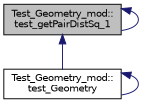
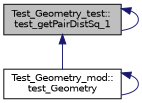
(62, 20) -> (62, 20)
